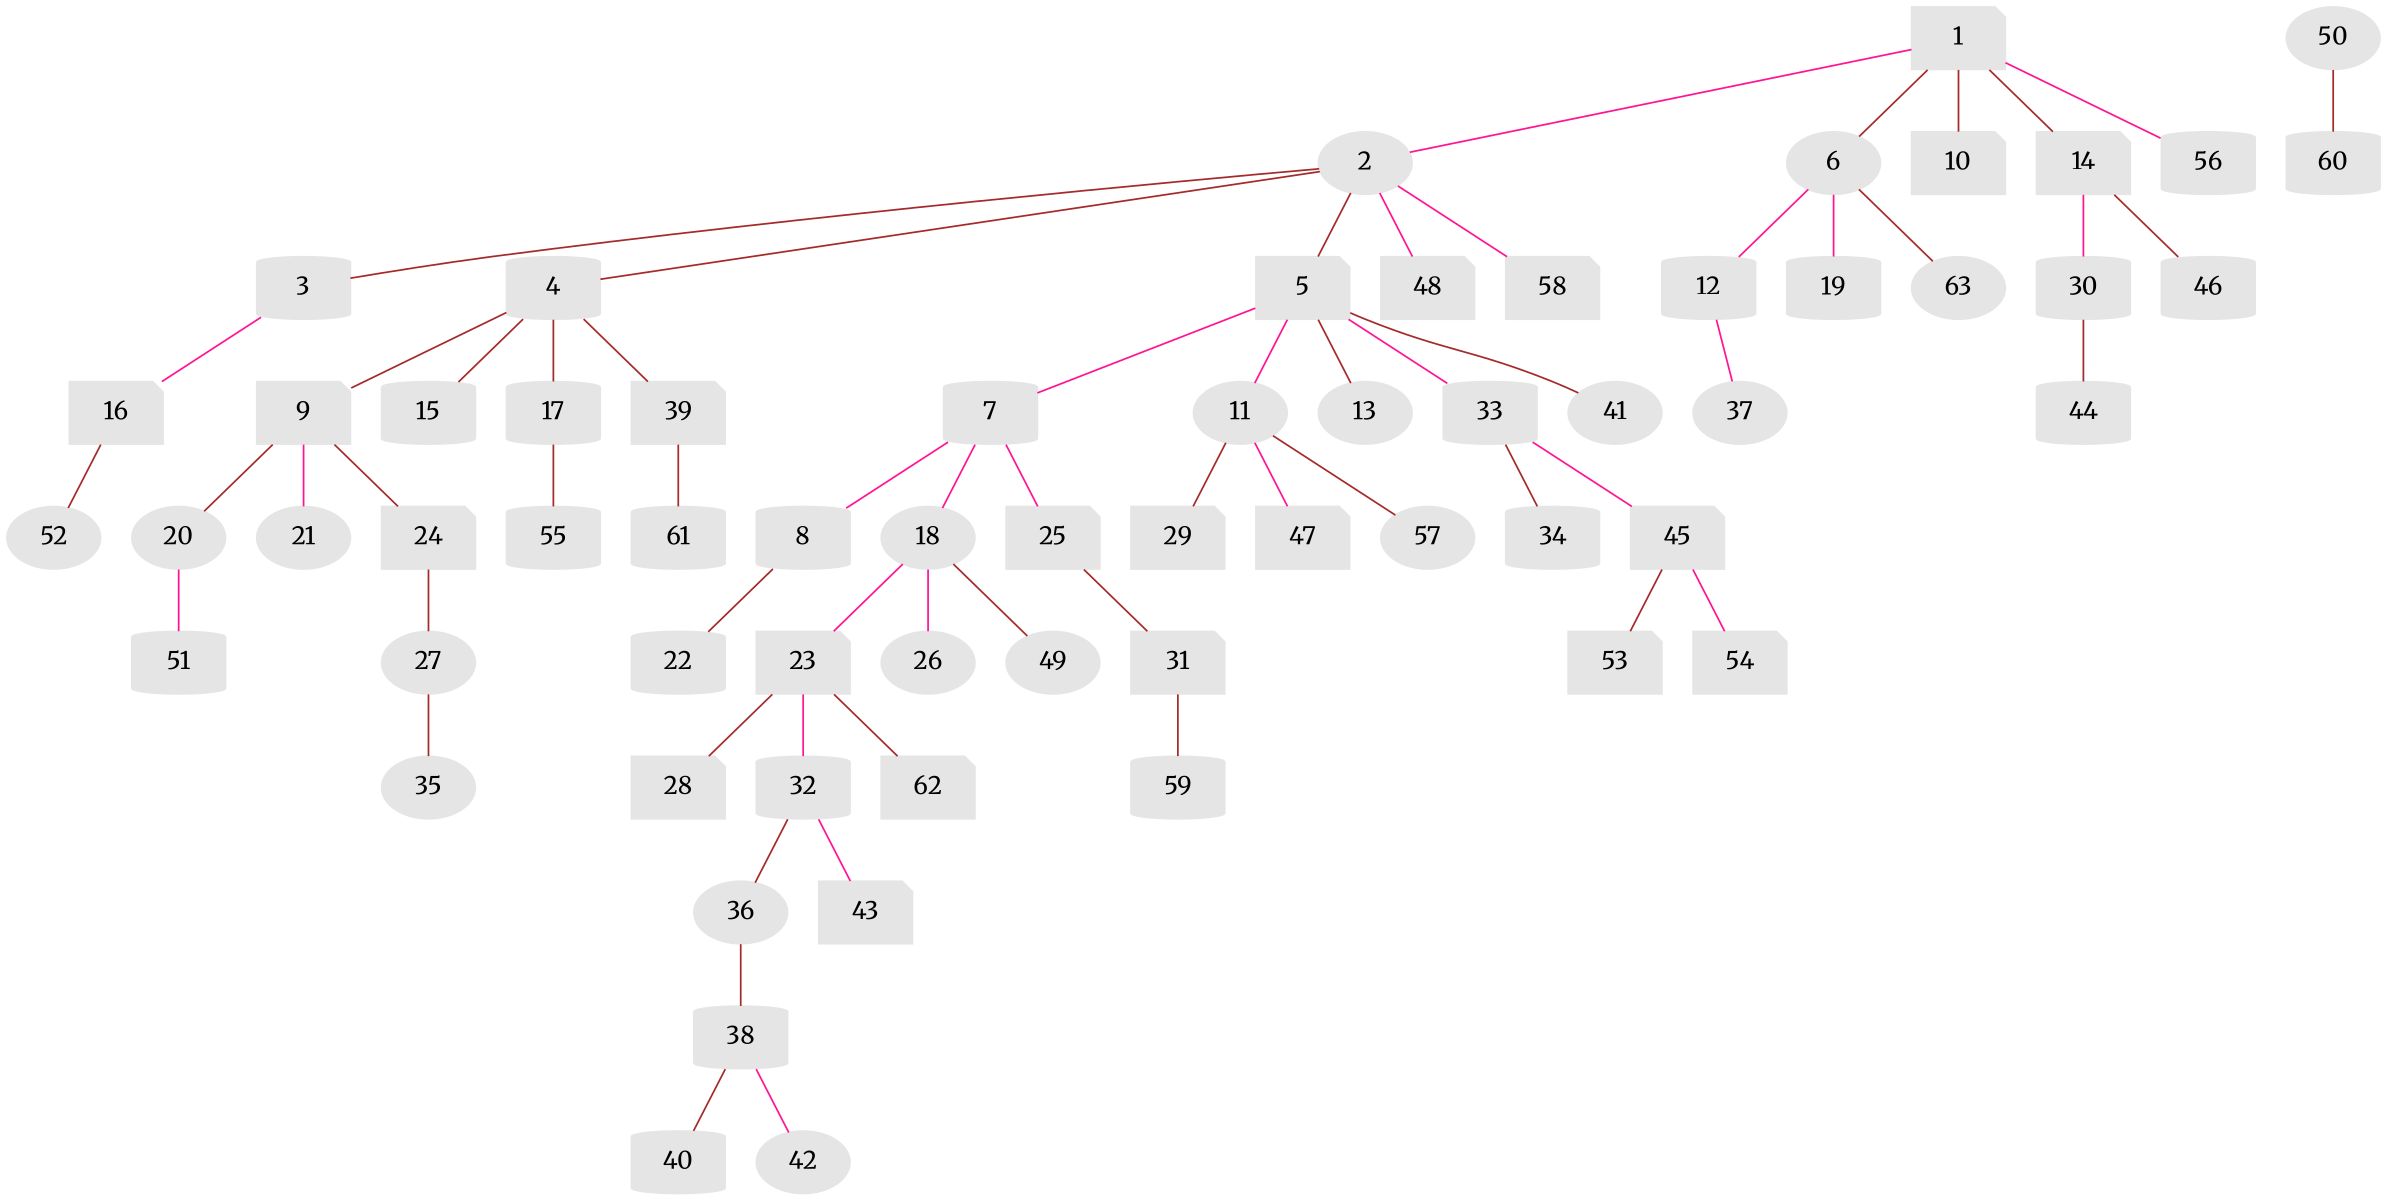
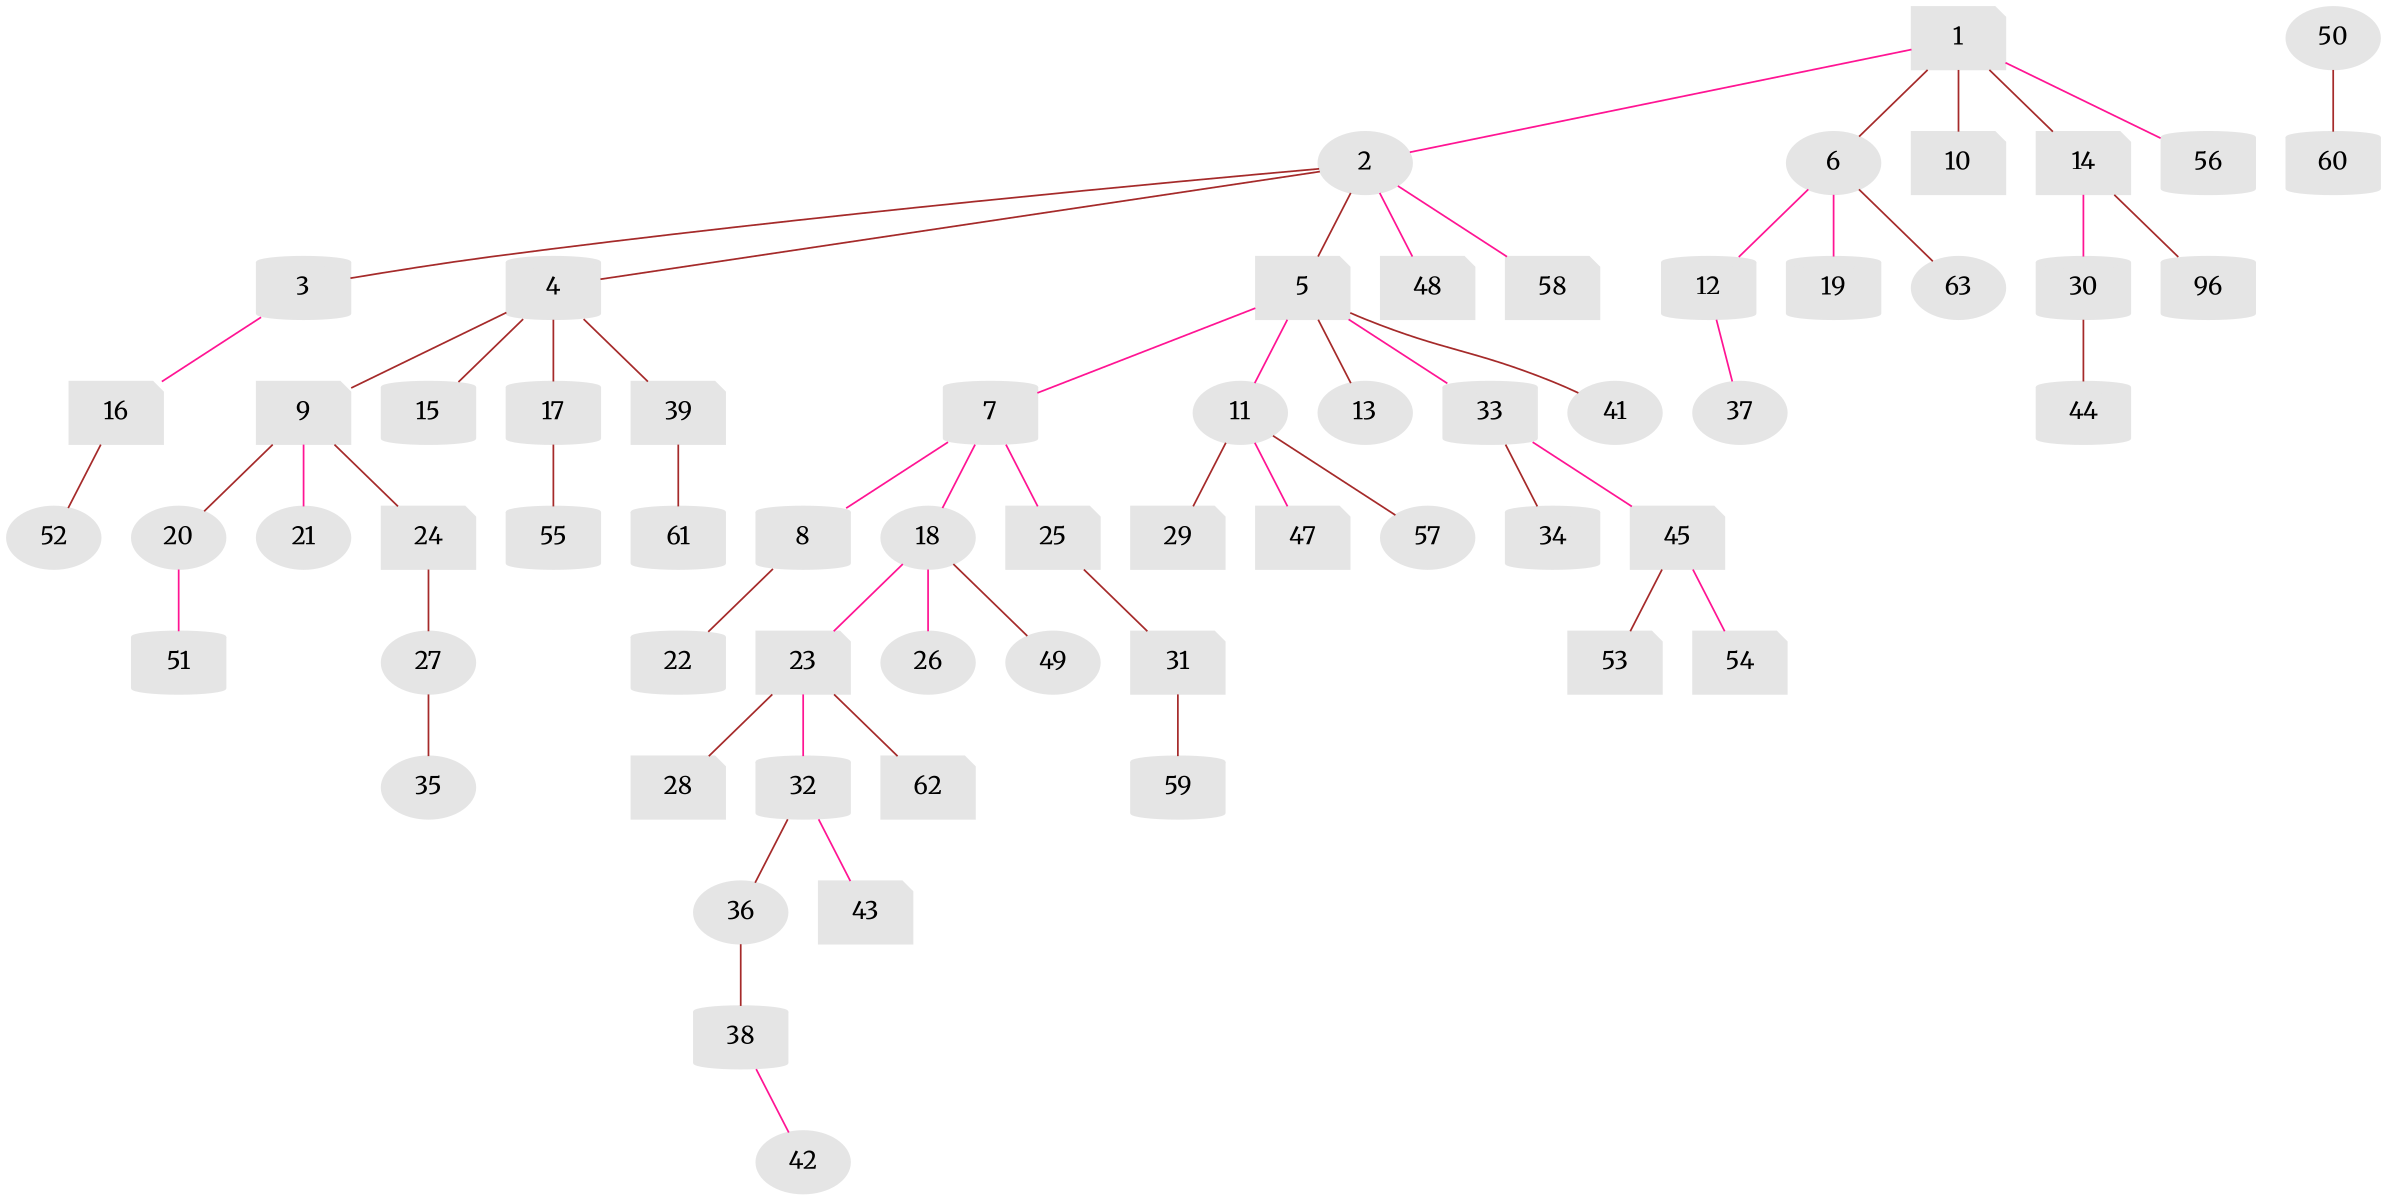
(2208, 288) -> (2208, 288)
(678, 1162) -> none
